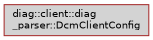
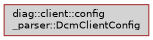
(76, 20) -> (76, 20)
